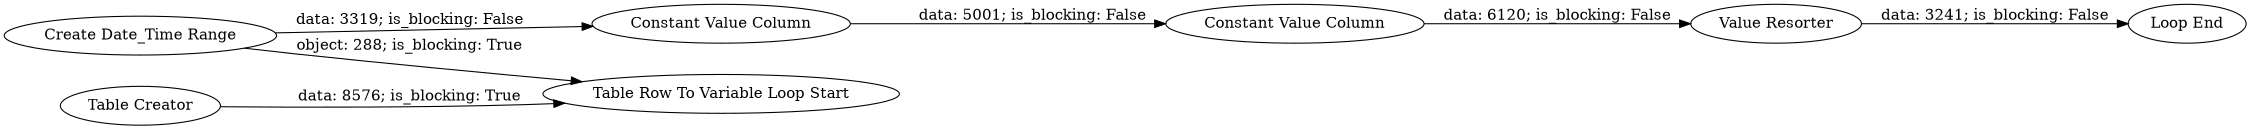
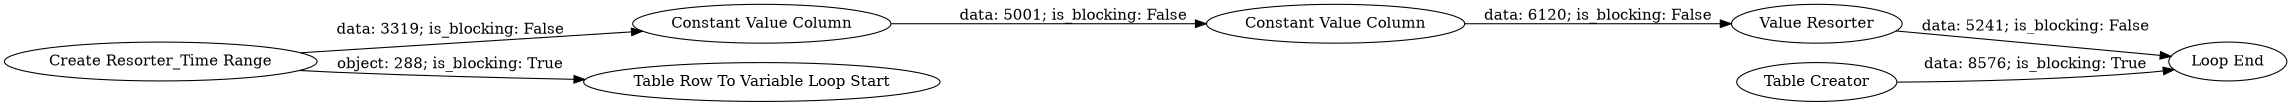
(1995, 16) -> (2036, 26)
(140, 36) -> (161, 62)
(387, 107) -> (2030, 79)
